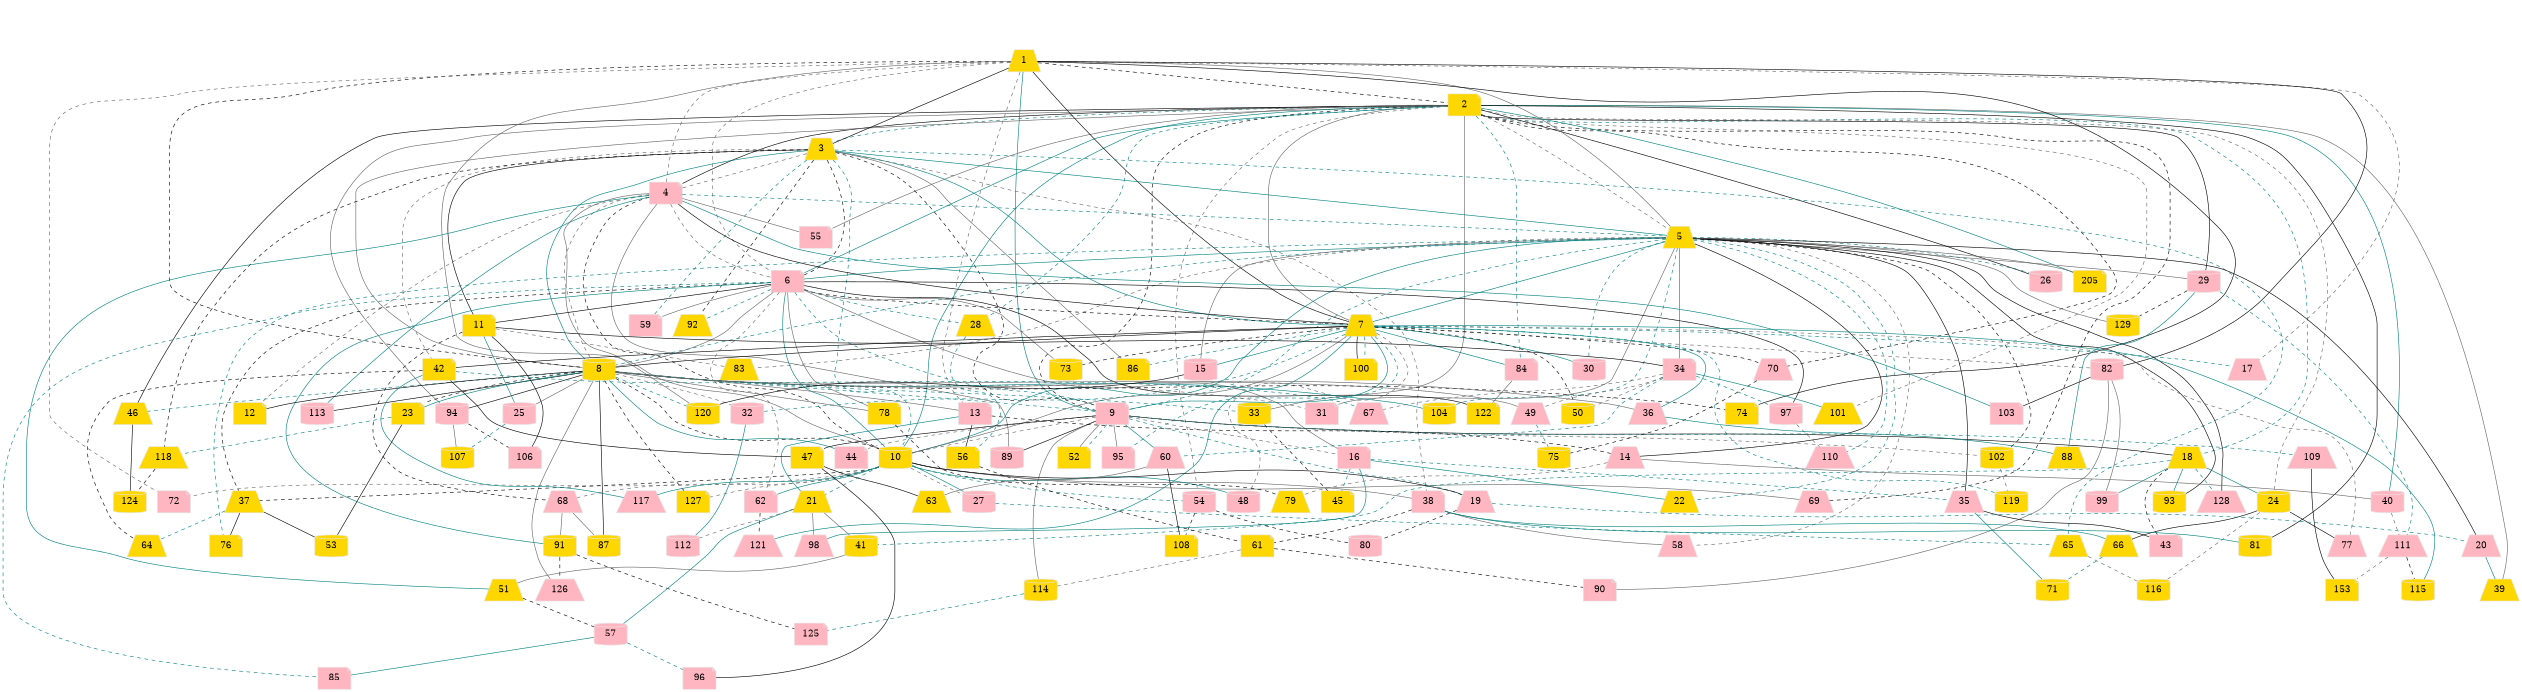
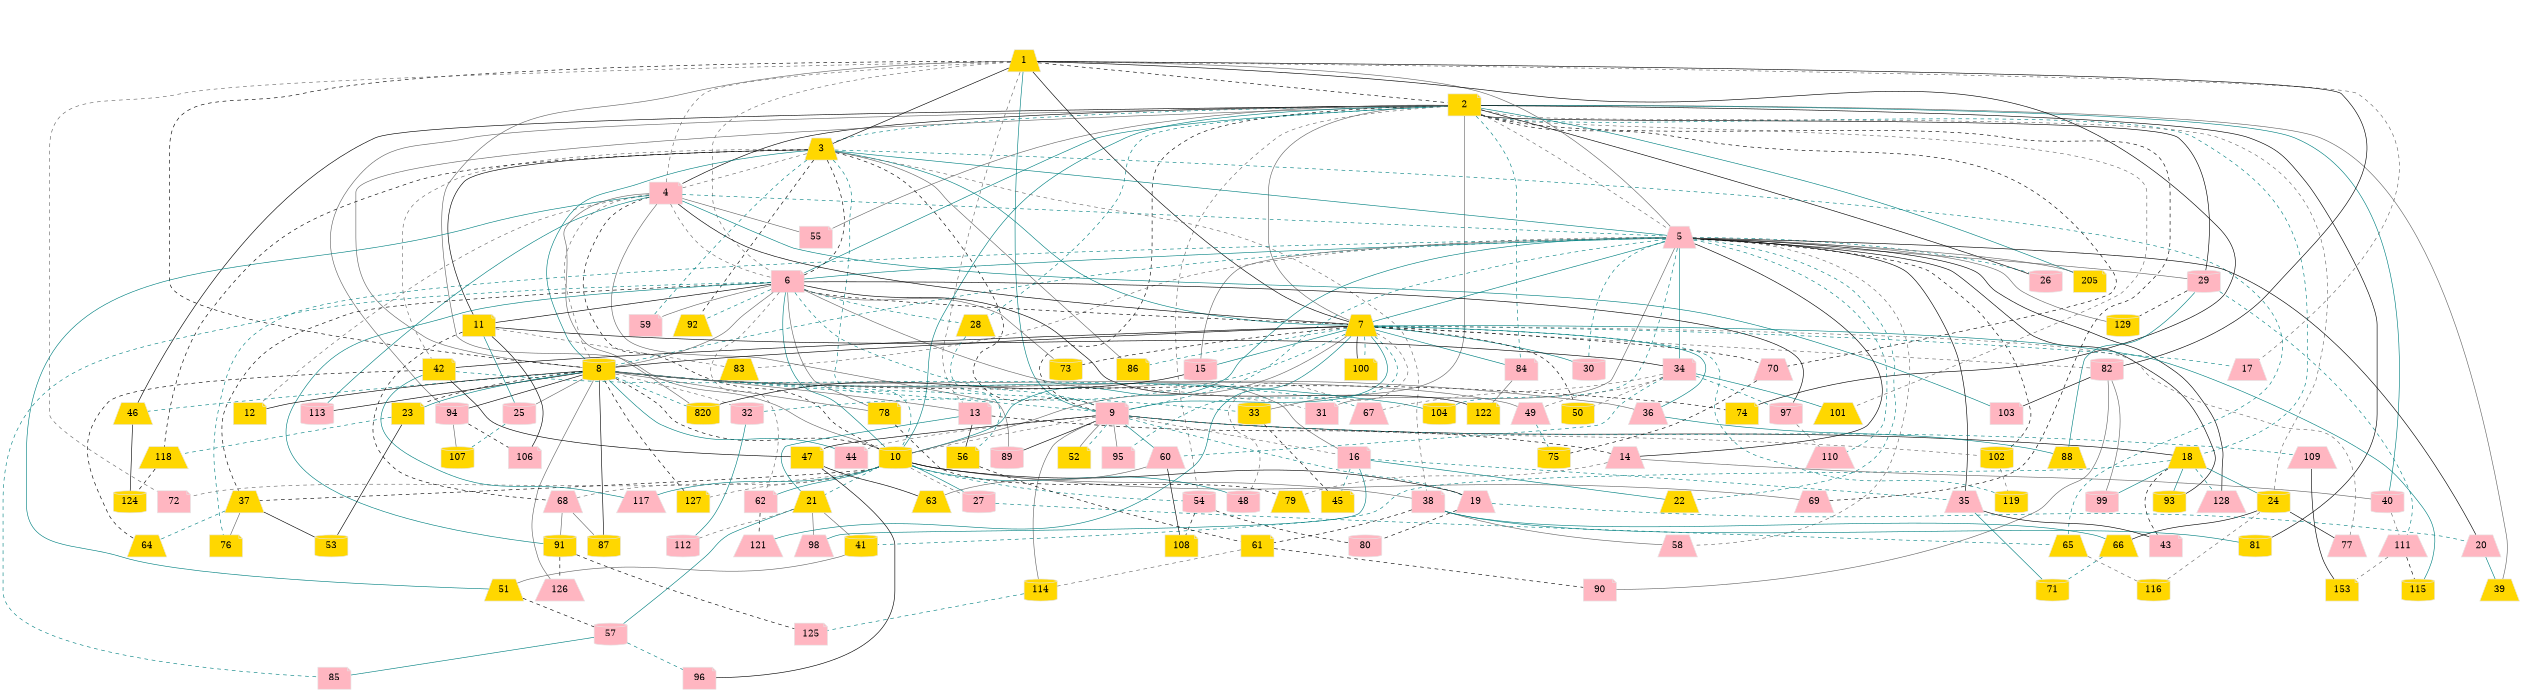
(1679, 237) -> (1679, 237)
(703, 414) -> (703, 414)
(235, 524) -> (235, 524)
